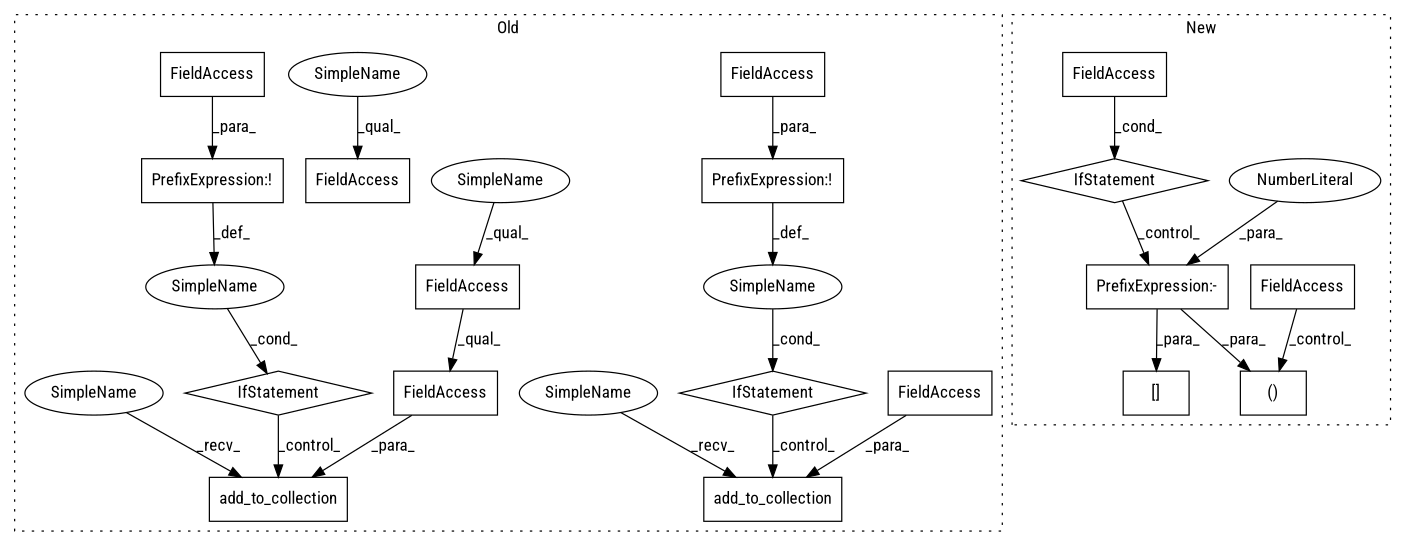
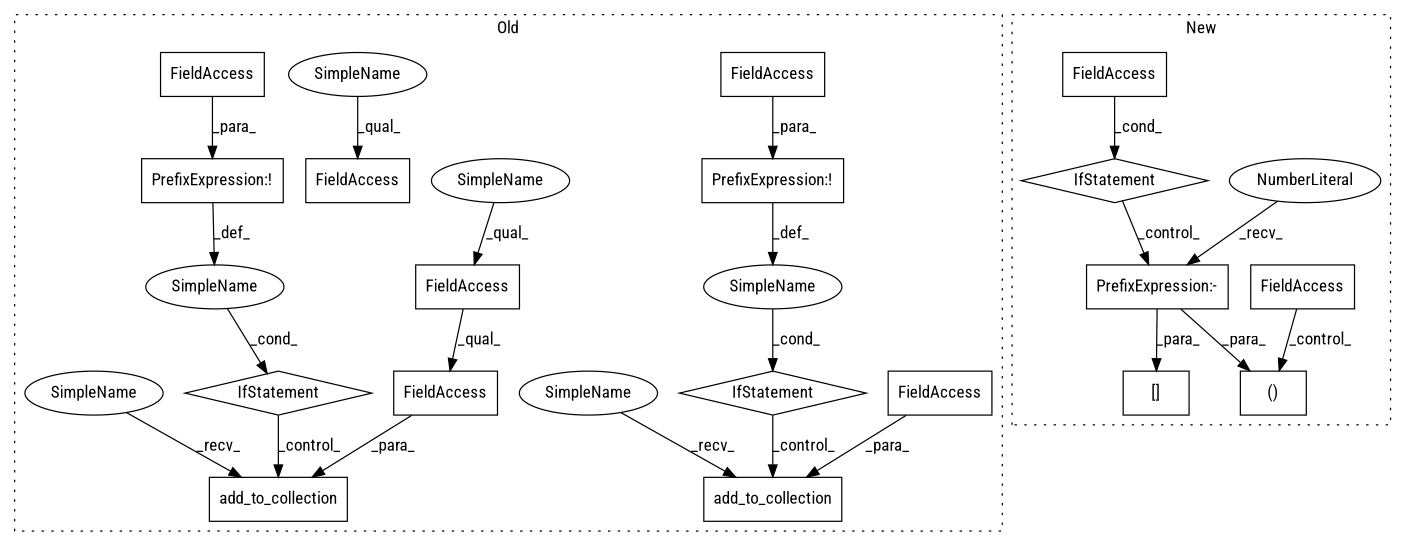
(1262, 234) -> (1262, 234)
